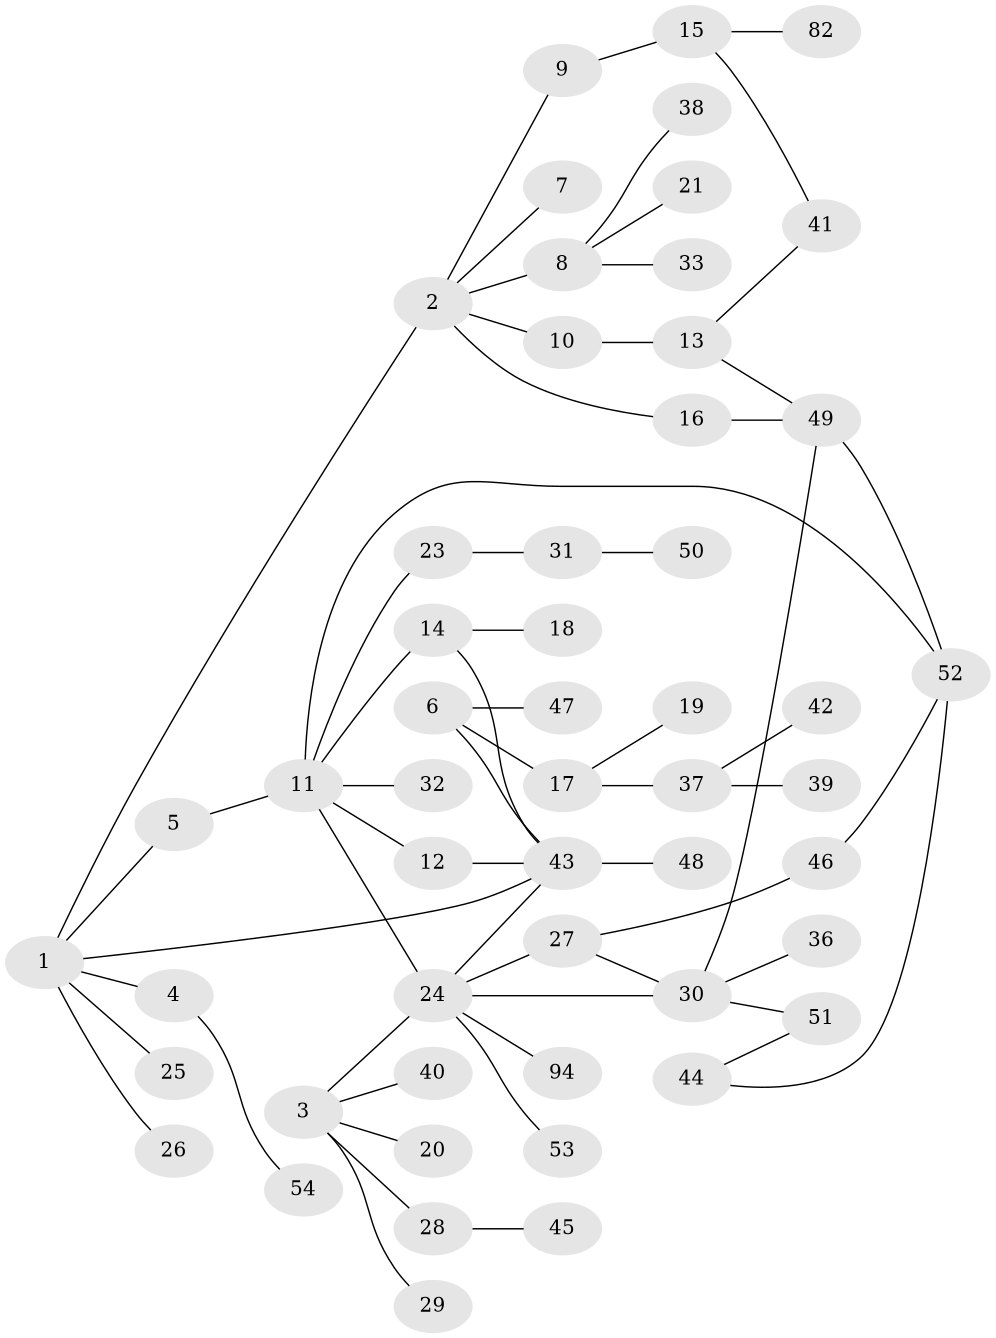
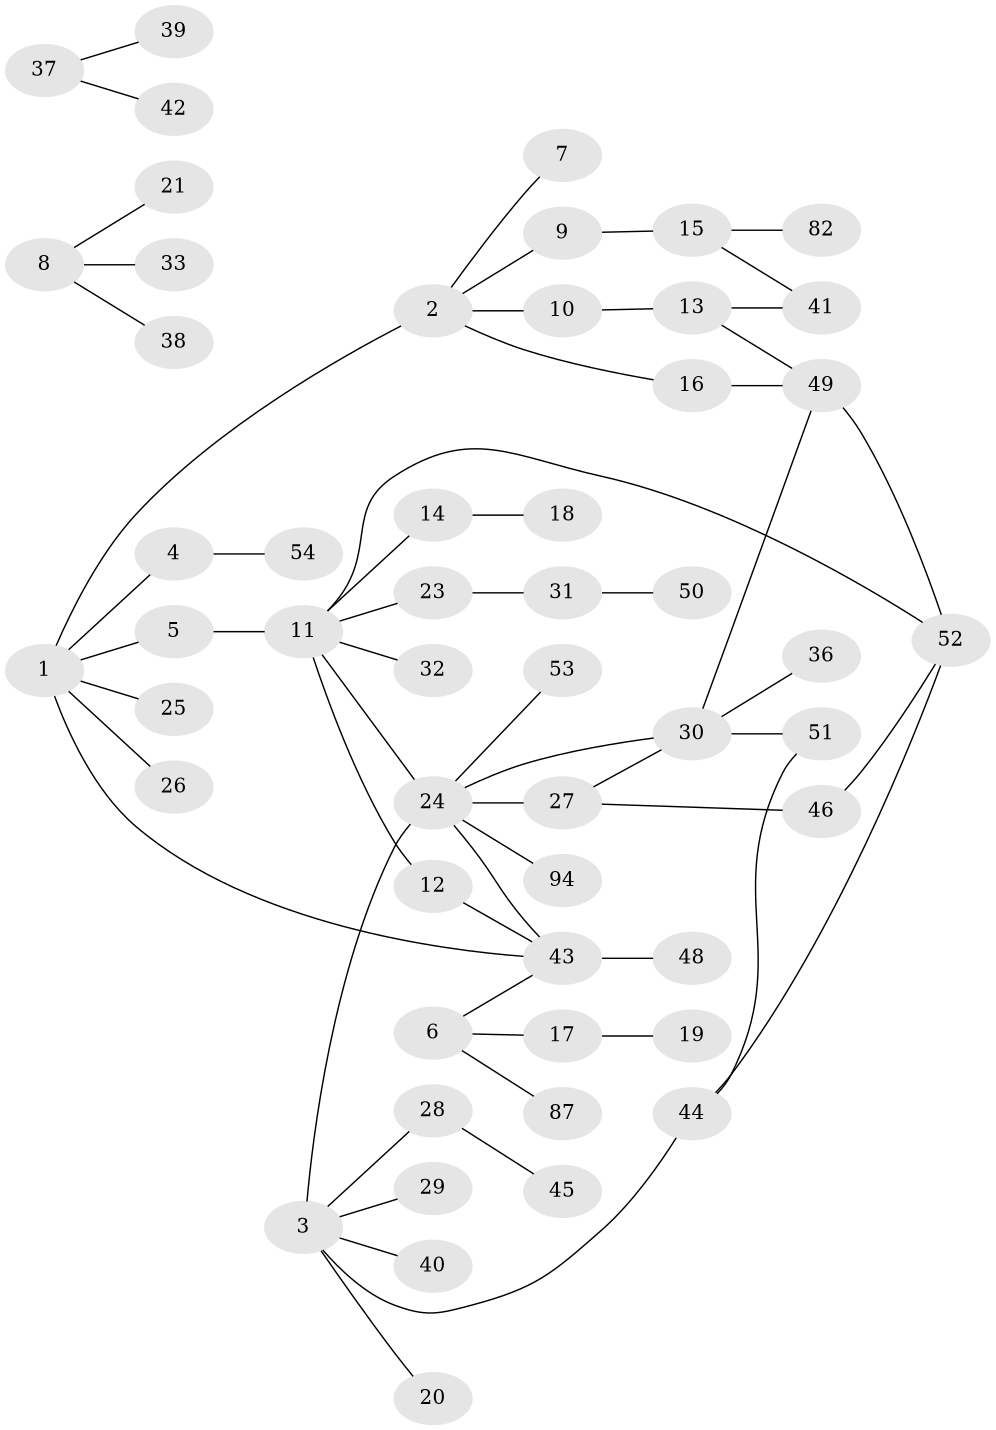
(498, 284) -> none
(563, 708) -> (563, 1114)
(495, 731) -> none
(628, 786) -> none
none -> (519, 1289)
